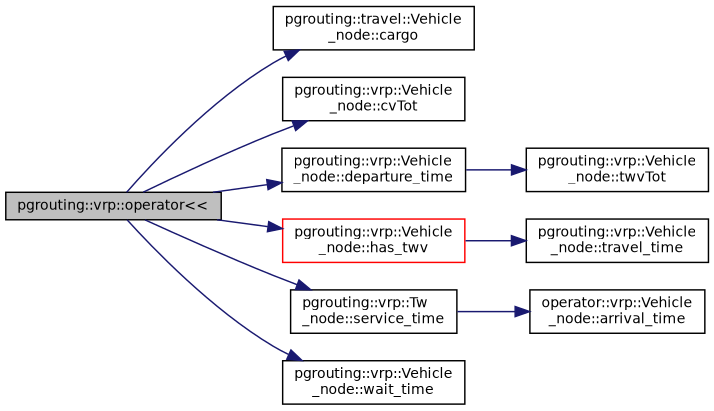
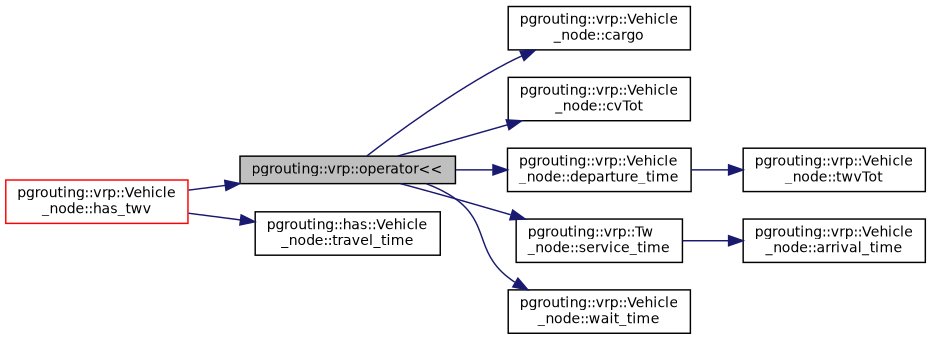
(374, 28) -> (599, 28)
(242, 223) -> (207, 188)
(617, 241) -> (348, 234)
(617, 312) -> (834, 241)
